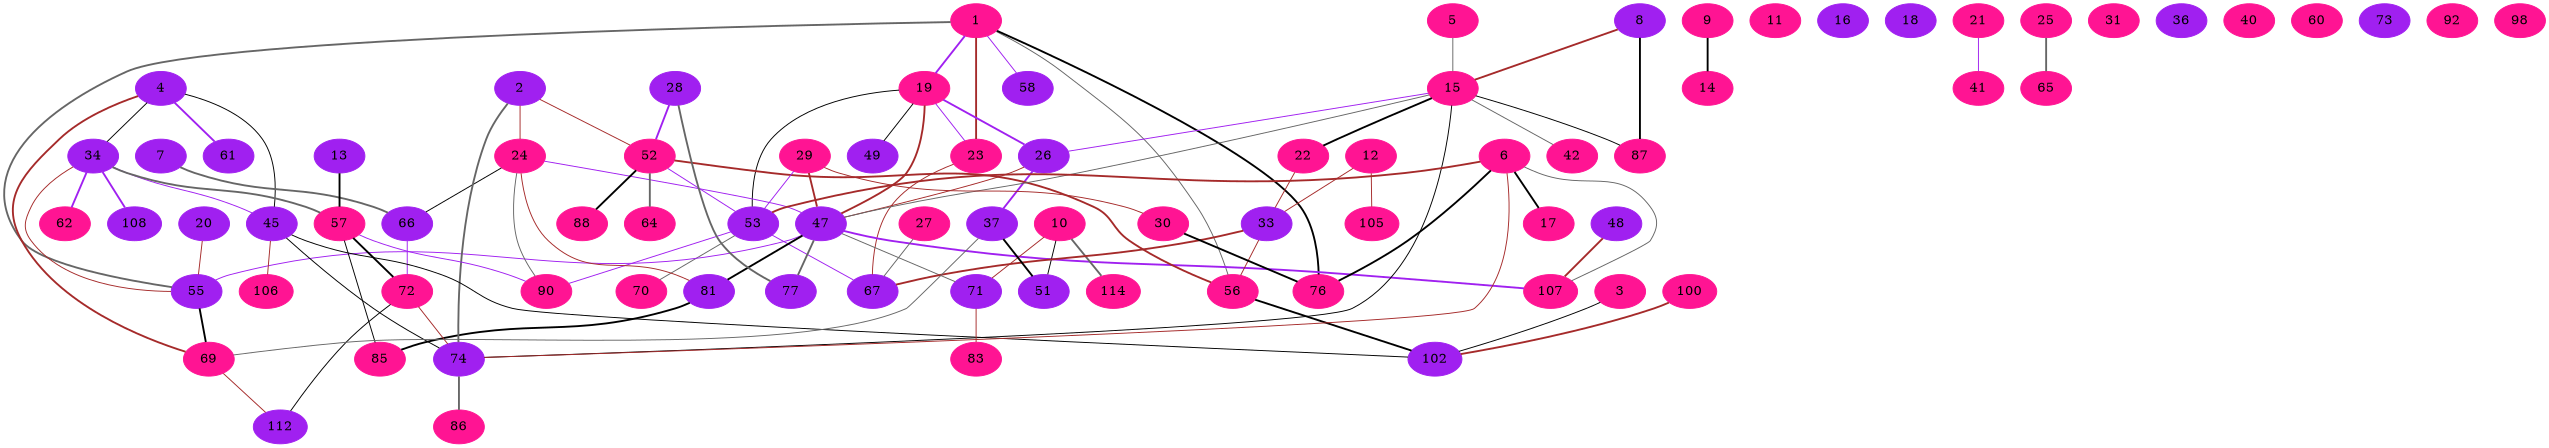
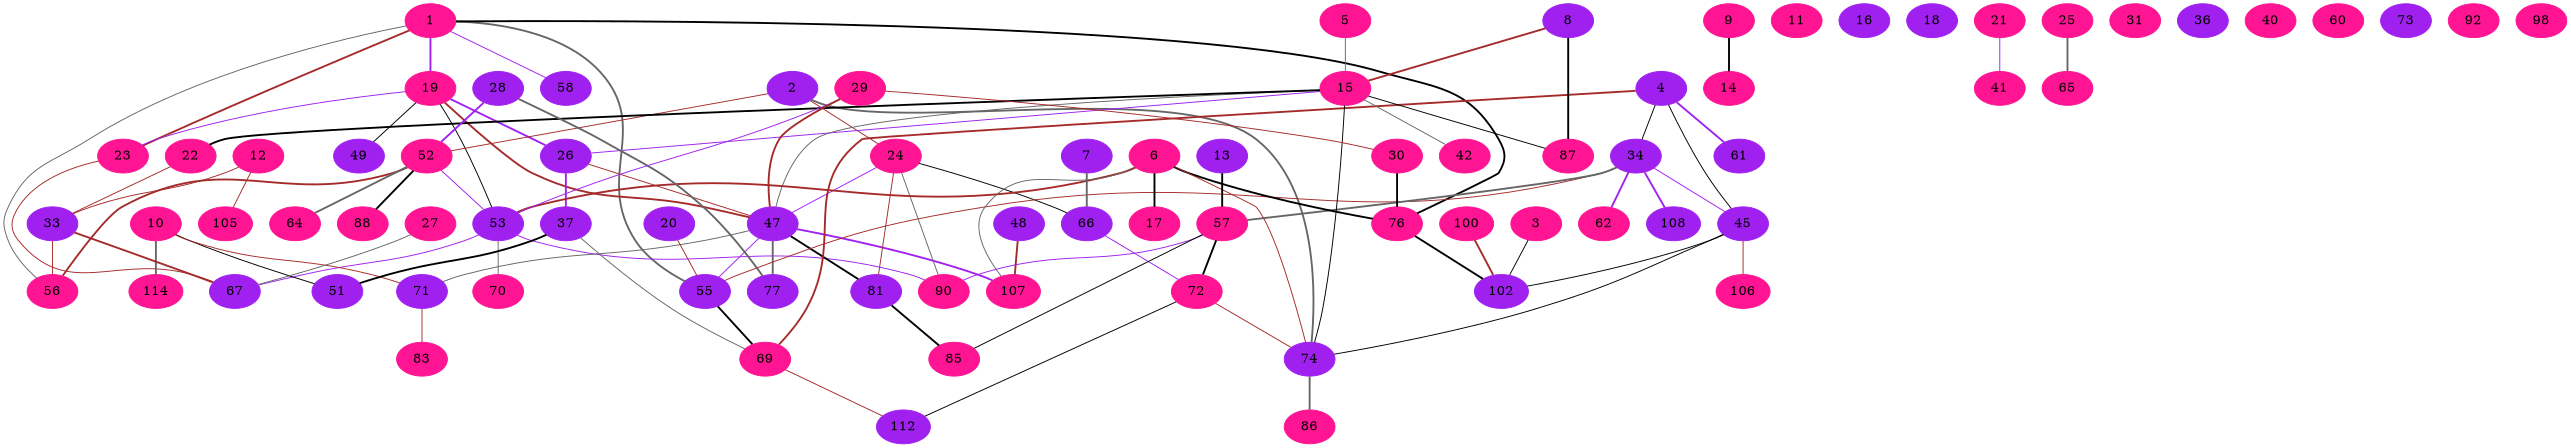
(1341, 328) -> (1449, 257)
